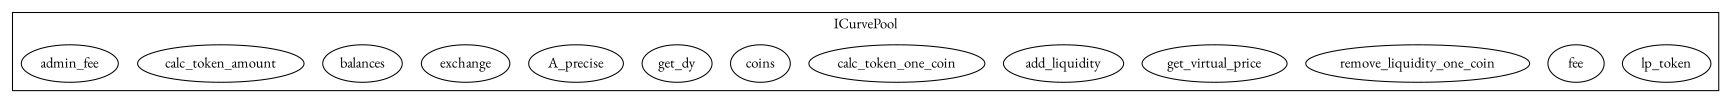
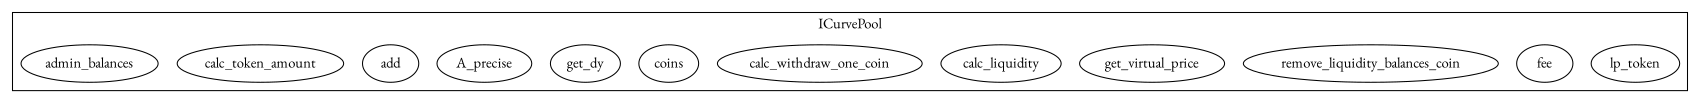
(70, 64) -> (90, 64)
(362, 64) -> (391, 64)
(466, 64) -> none
(897, 64) -> (820, 64)
(1064, 64) -> (1001, 64)
(1418, 64) -> (1371, 64)
